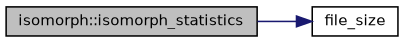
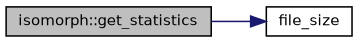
(132, 21) -> (109, 21)
